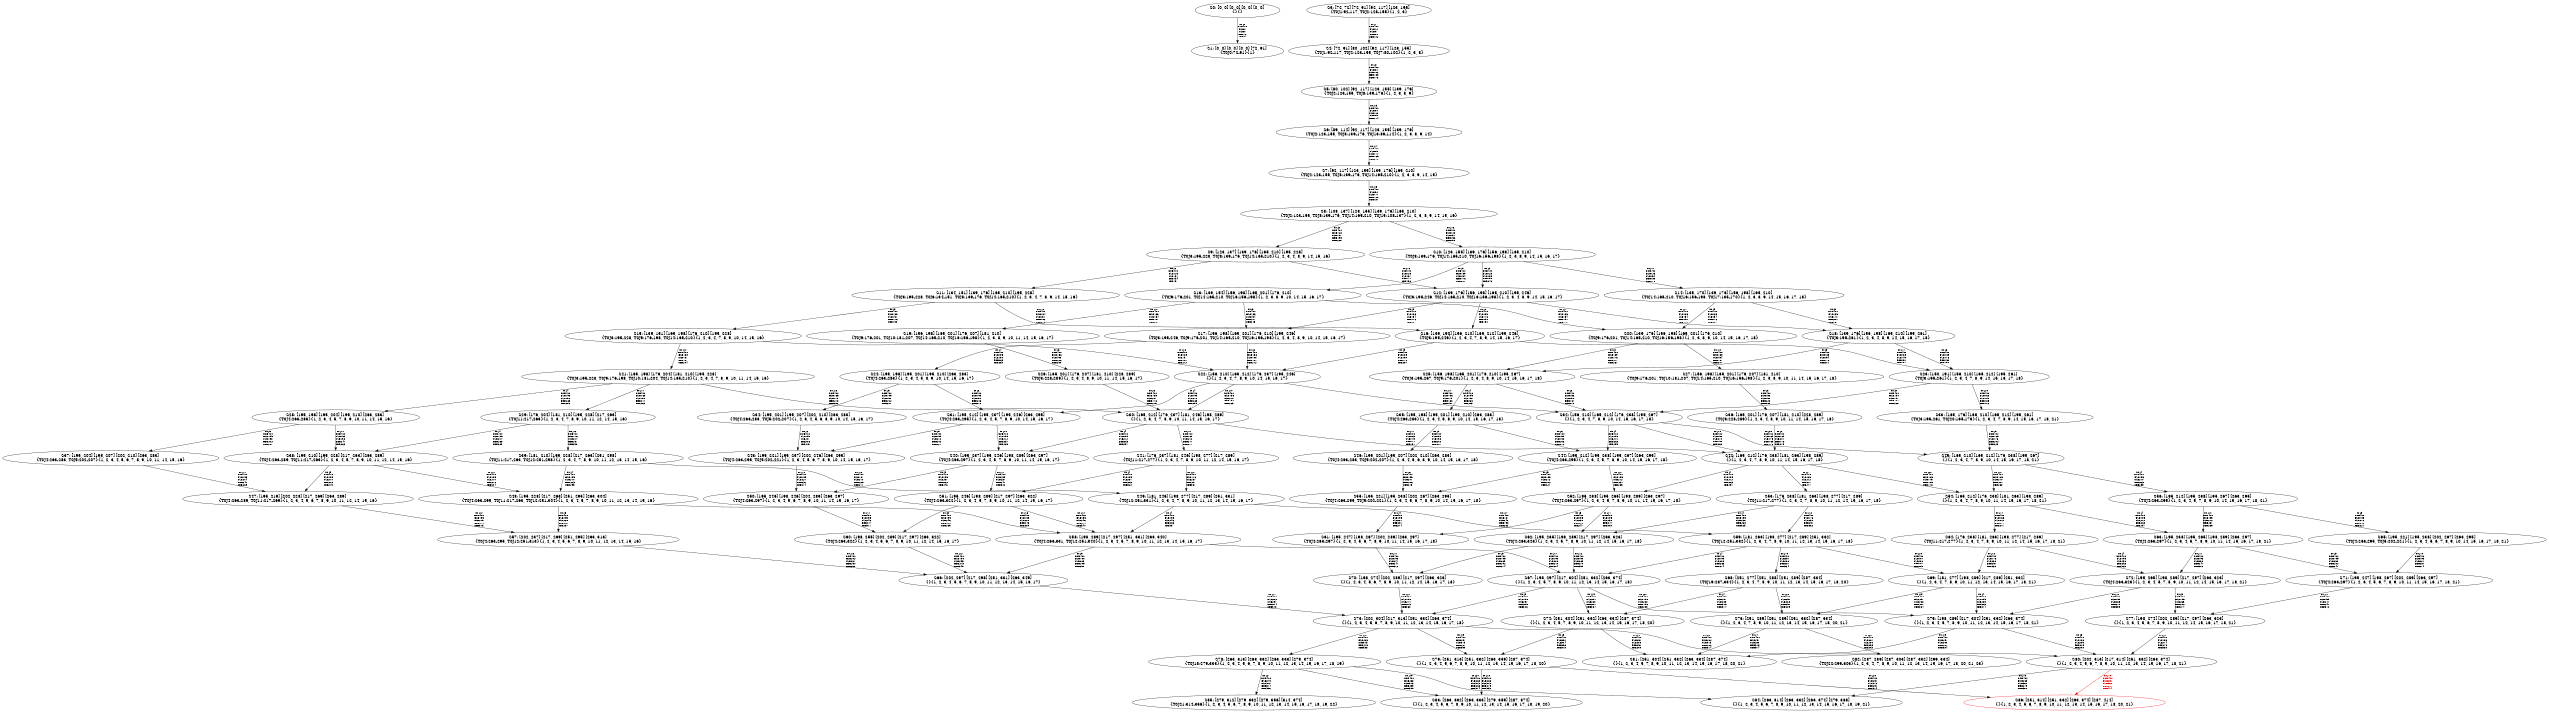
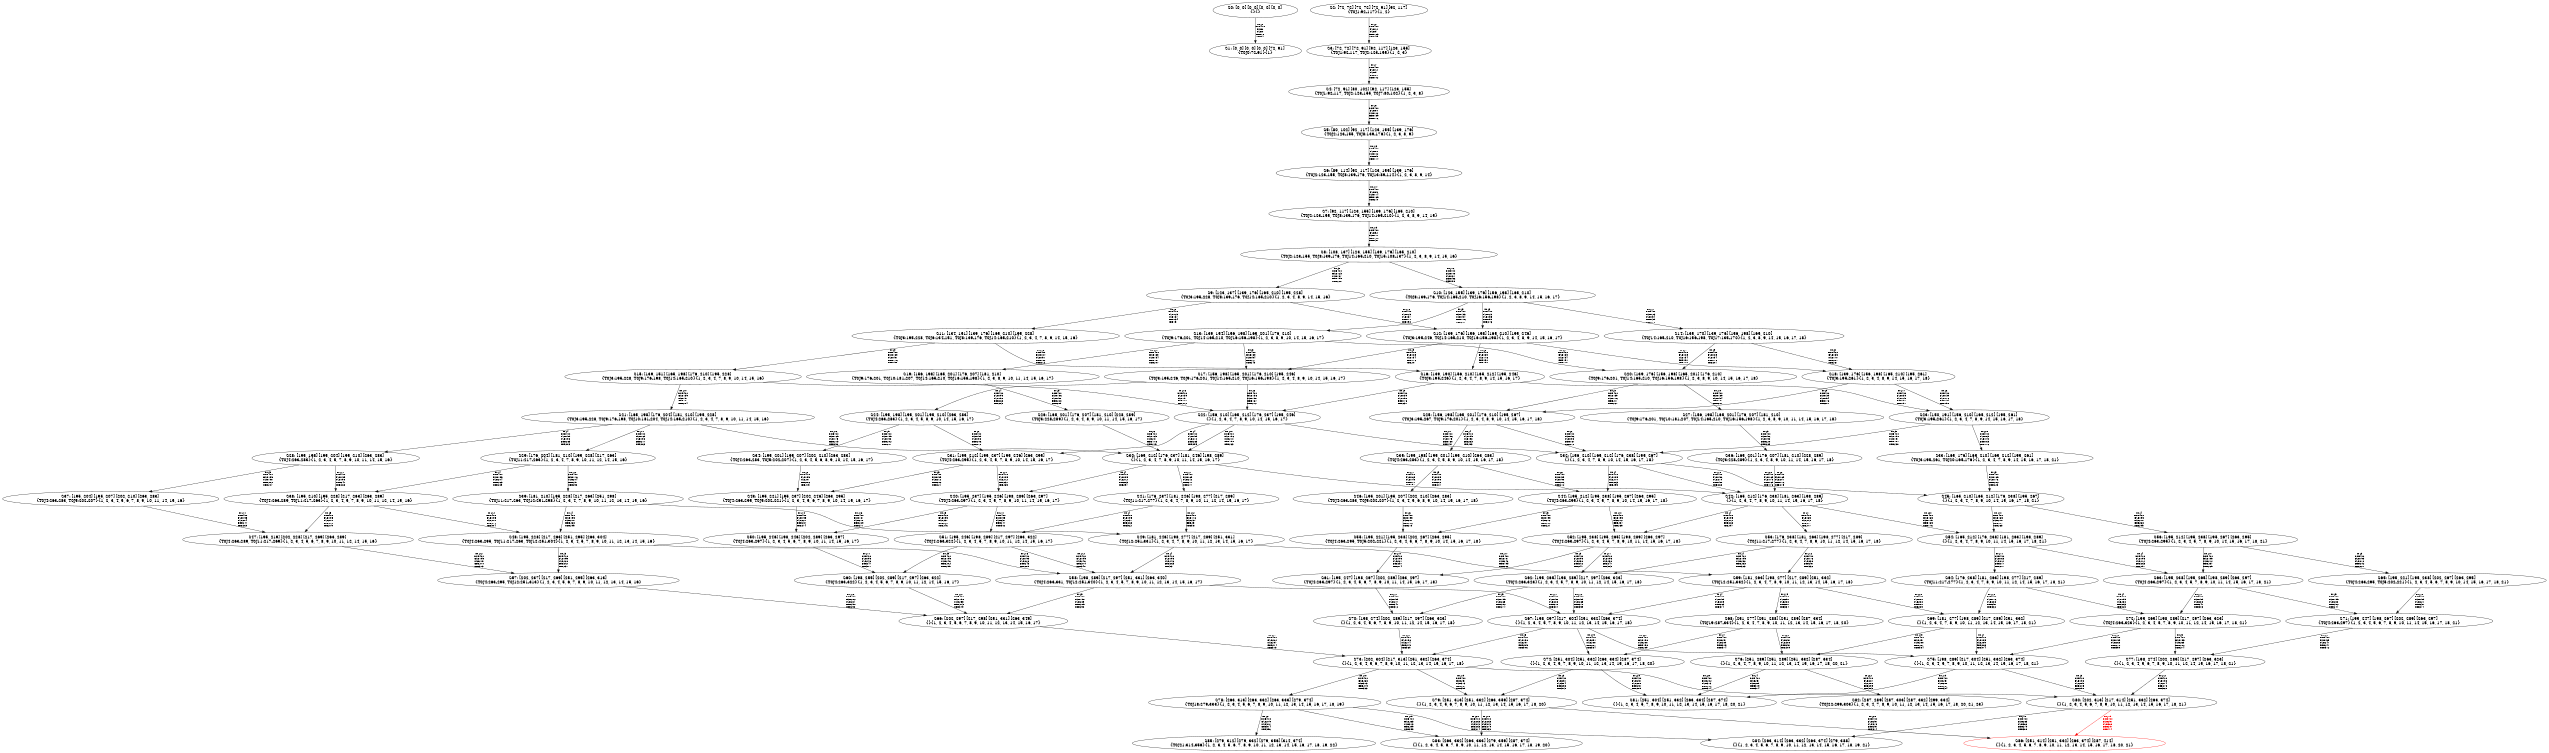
none -> (1369, 10)
